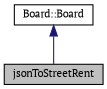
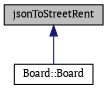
(54, 50) -> (54, 50)
